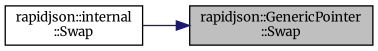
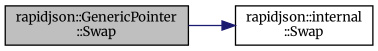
(160, 26) -> (205, 26)
